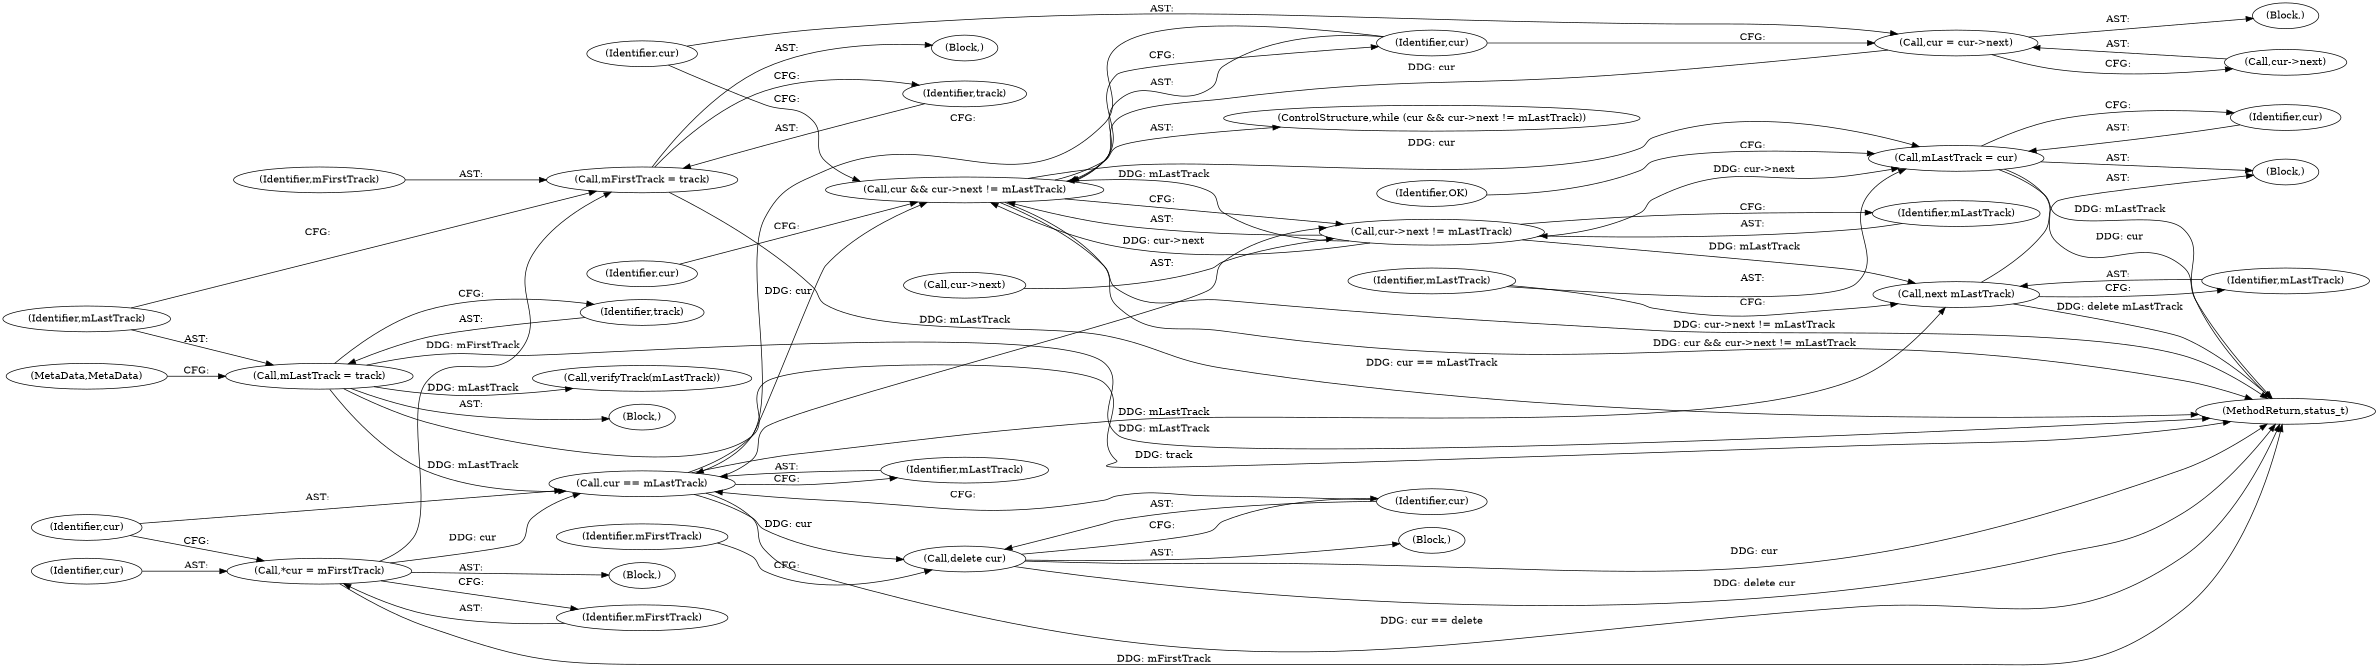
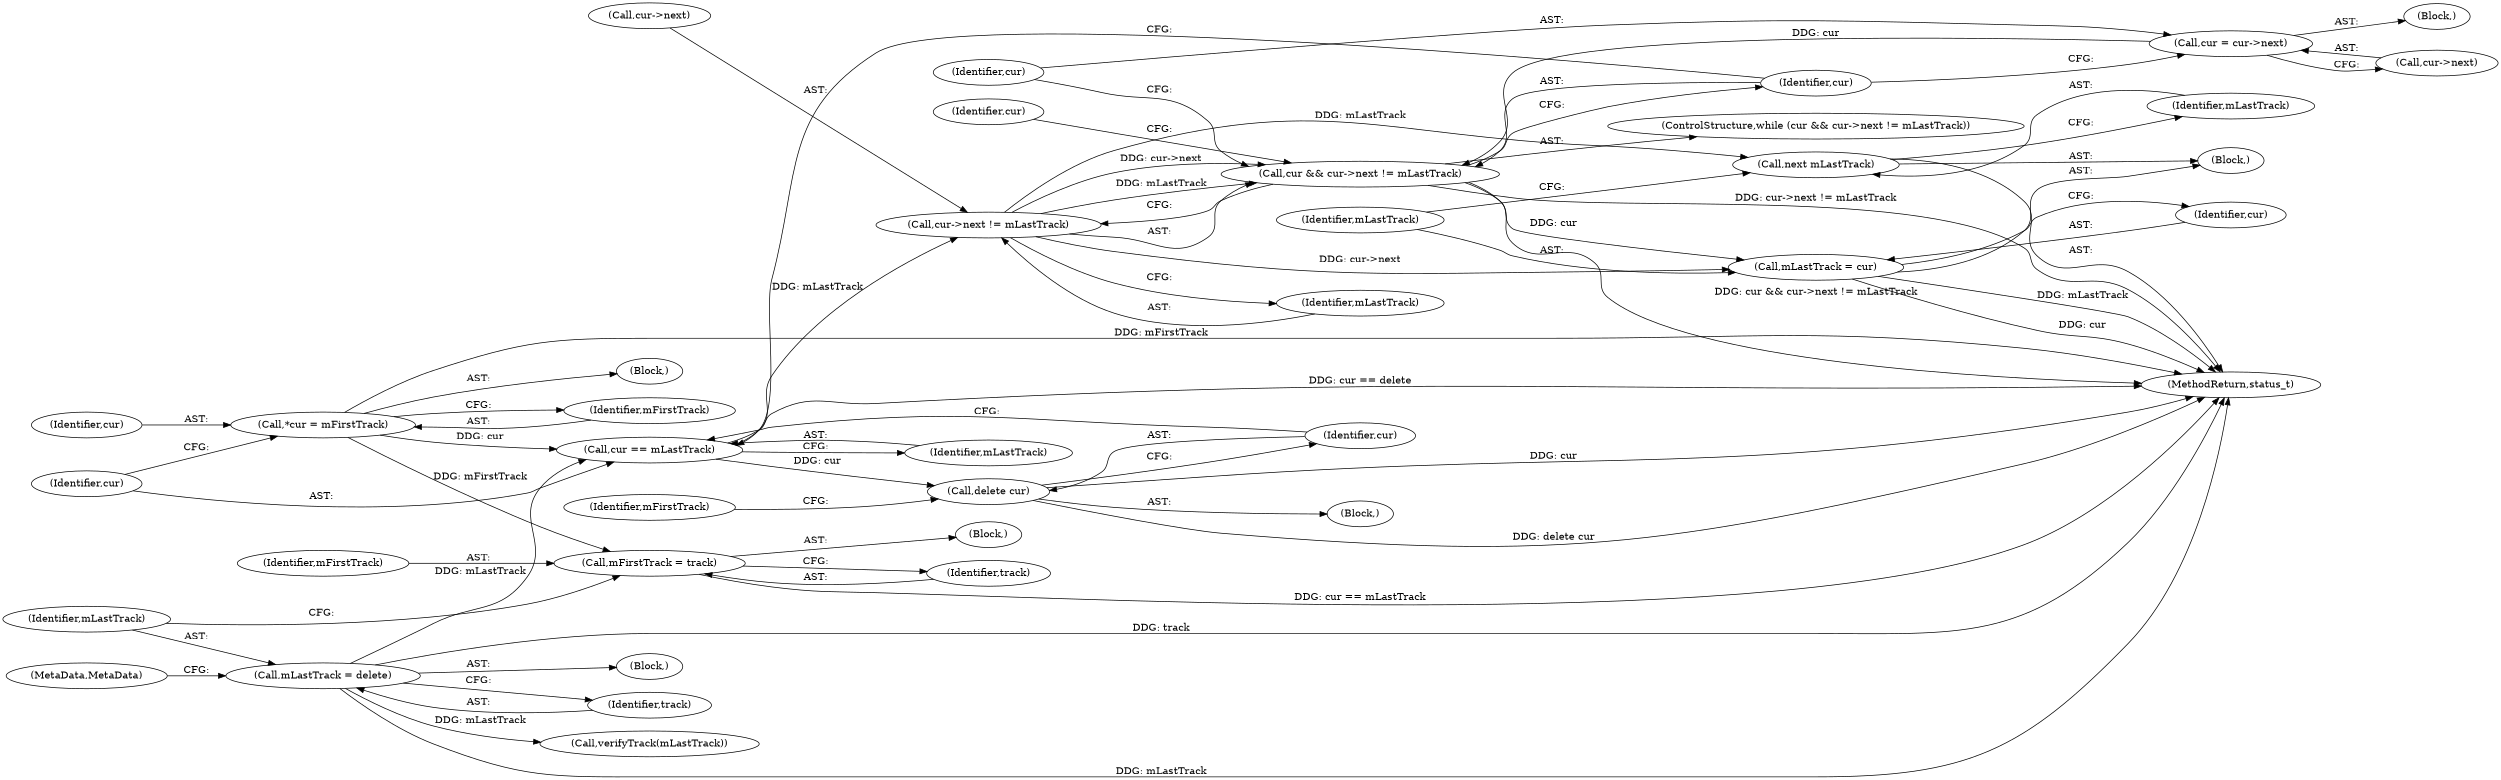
(1432, 194) -> none
(2120, 307) -> (2083, 251)
(796, 333) -> none
(319, 376) -> (323, 676)
(1328, 418) -> none
